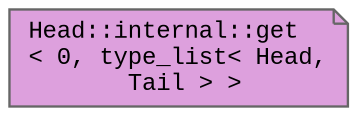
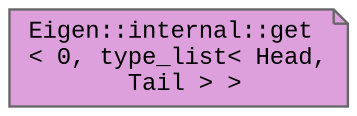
(179, 58) -> (179, 58)
